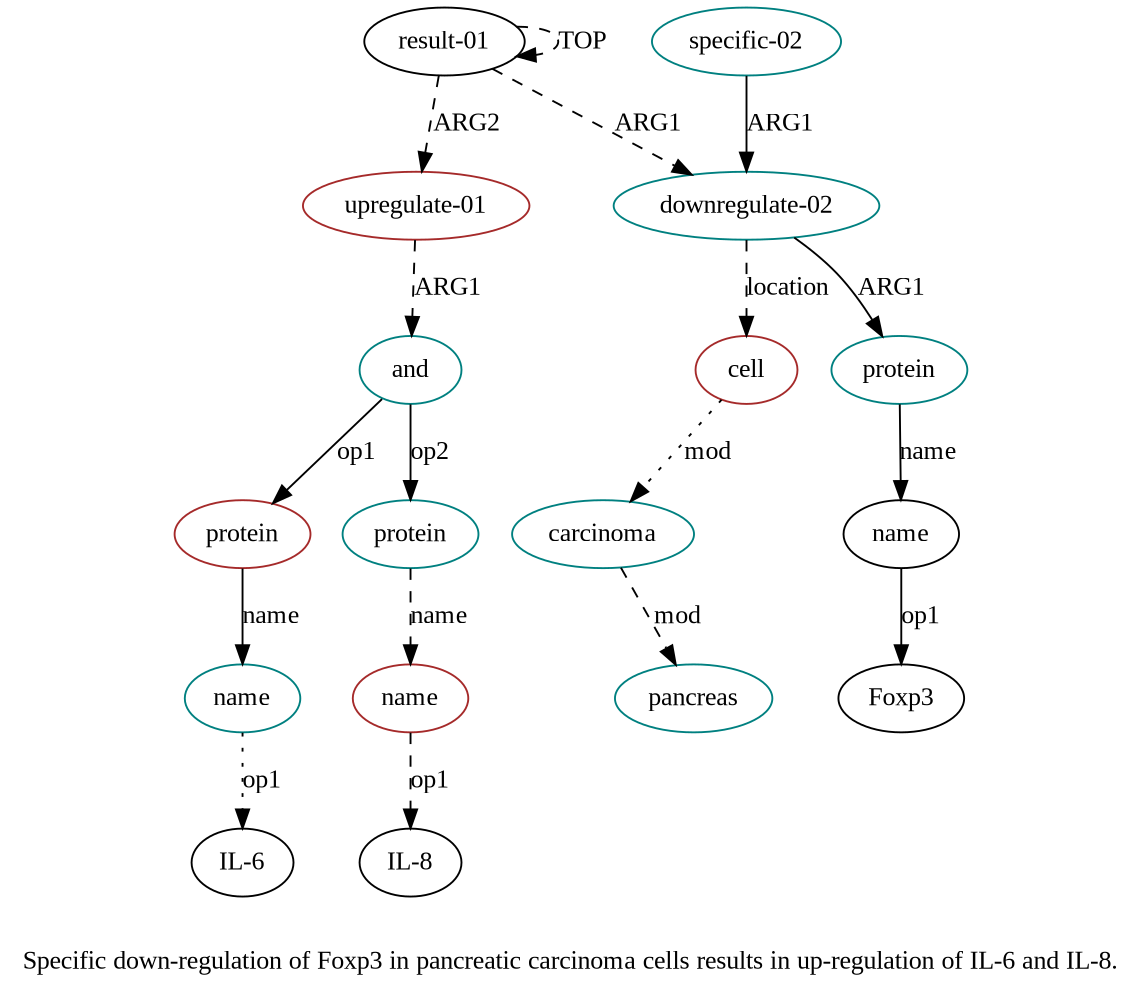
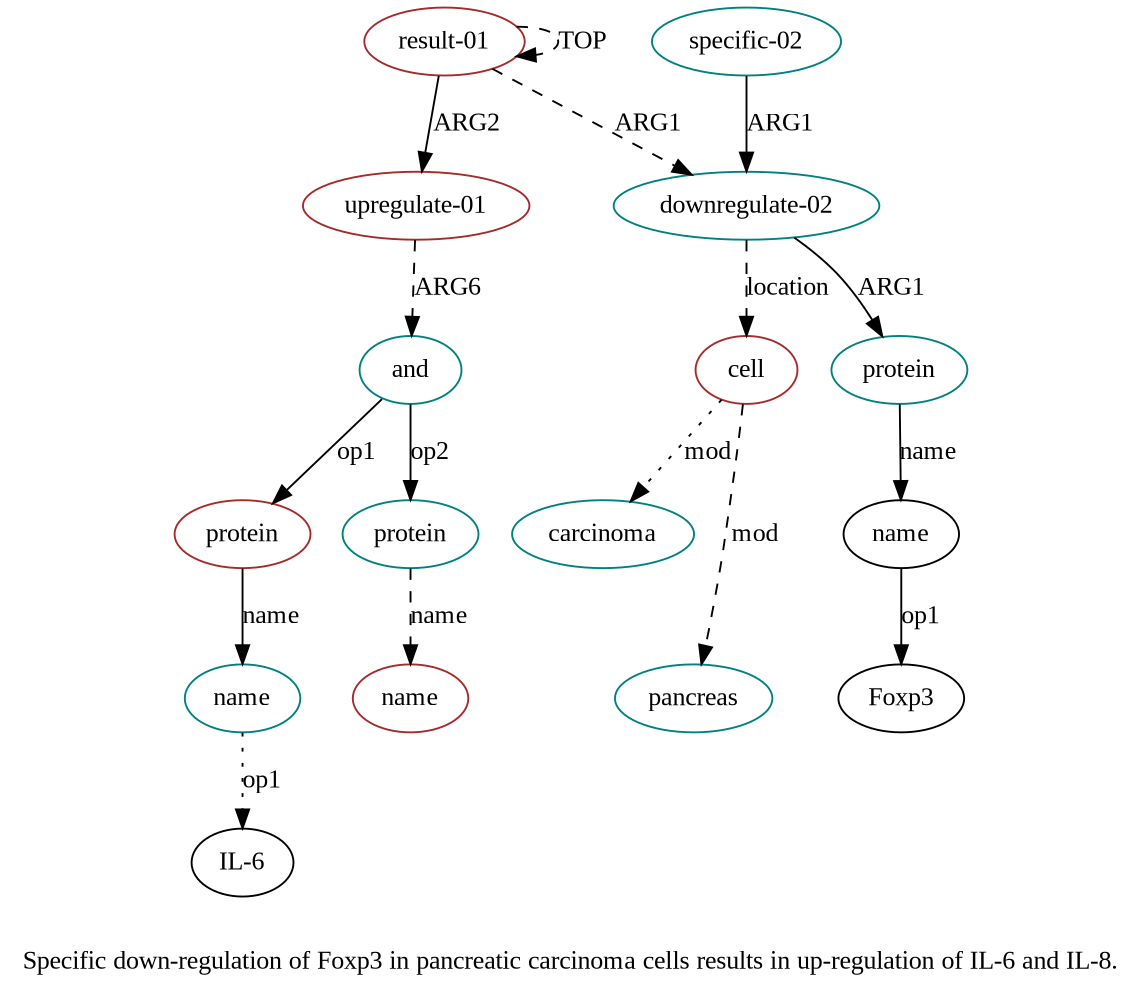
(445, 42) -> (445, 42)
(432, 114) -> (432, 114)
(448, 288) -> (448, 288)
(644, 608) -> (727, 525)
(411, 863) -> none
